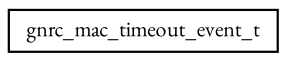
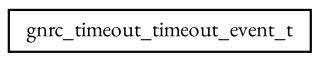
(143, 31) -> (160, 31)
